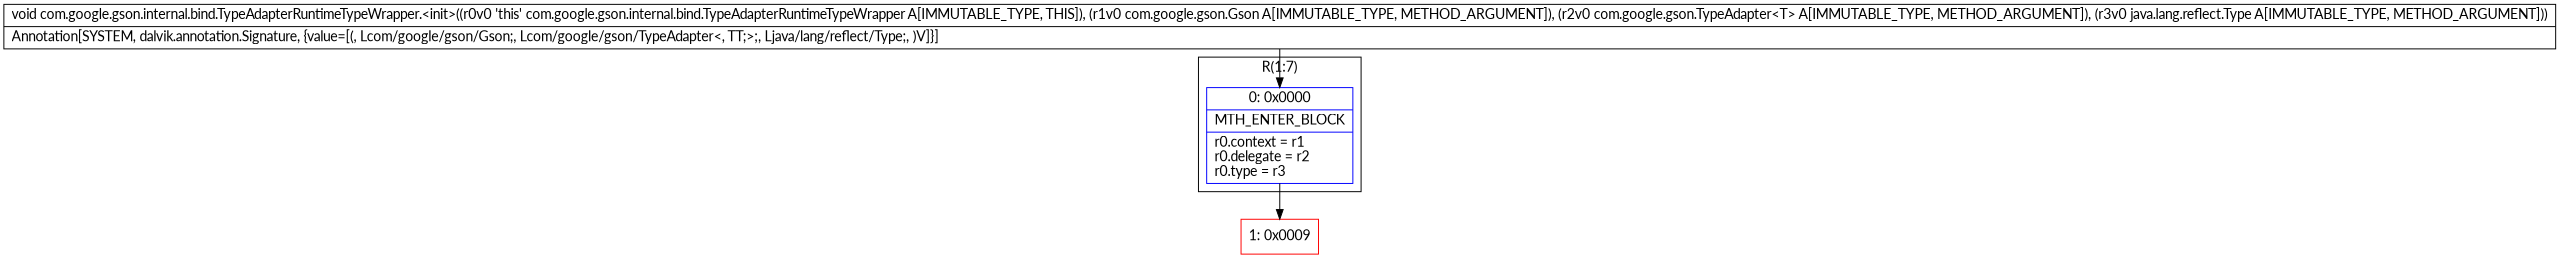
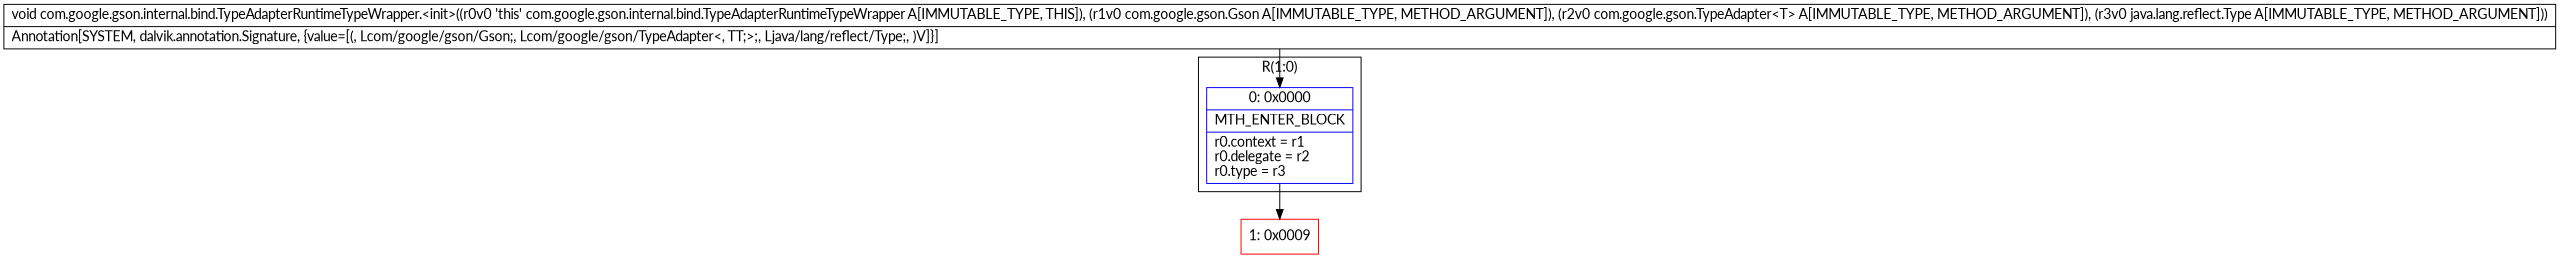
(1280, 68) -> (1280, 68)
